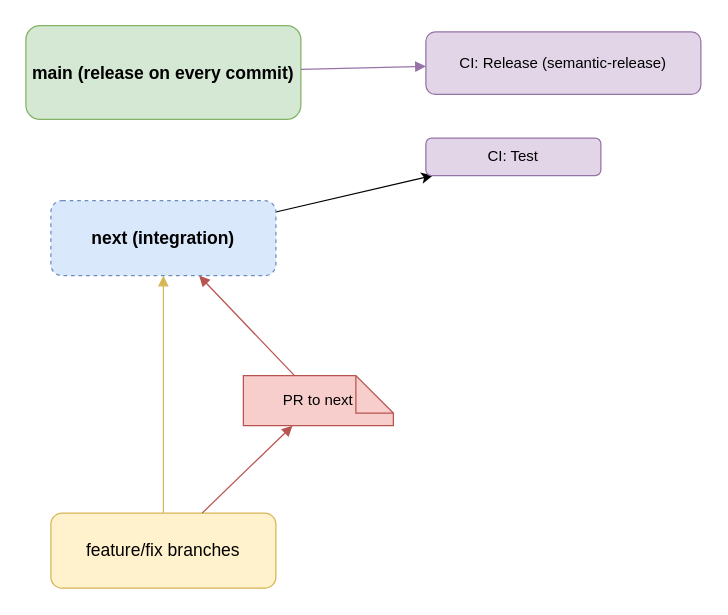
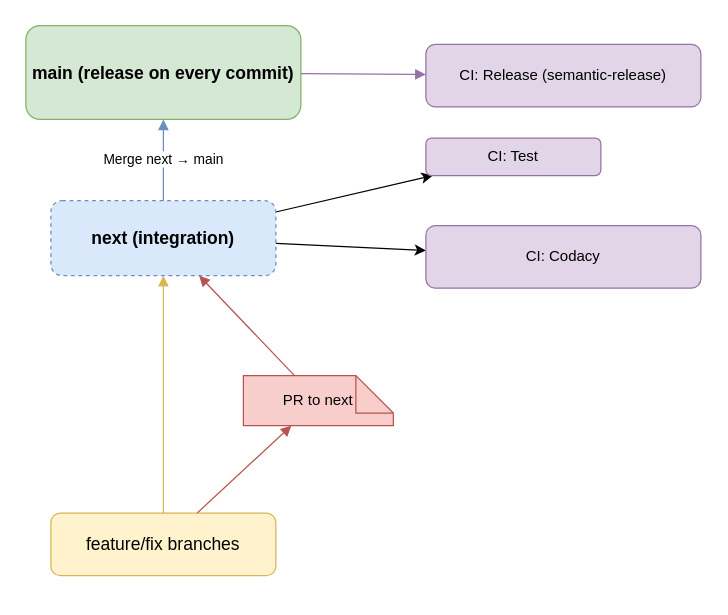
(563, 63) -> (563, 76)
none -> (163, 166)
none -> (347, 247)
none -> (563, 257)
(163, 551) -> (163, 544)
